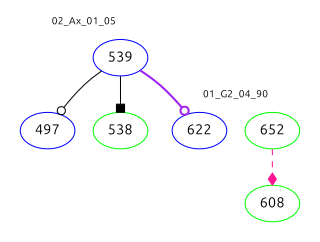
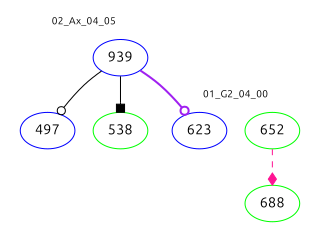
(84, 22) -> (84, 22)
(120, 58) -> (120, 58)
(236, 95) -> (236, 95)
(199, 131) -> (199, 131)
(272, 204) -> (272, 204)
